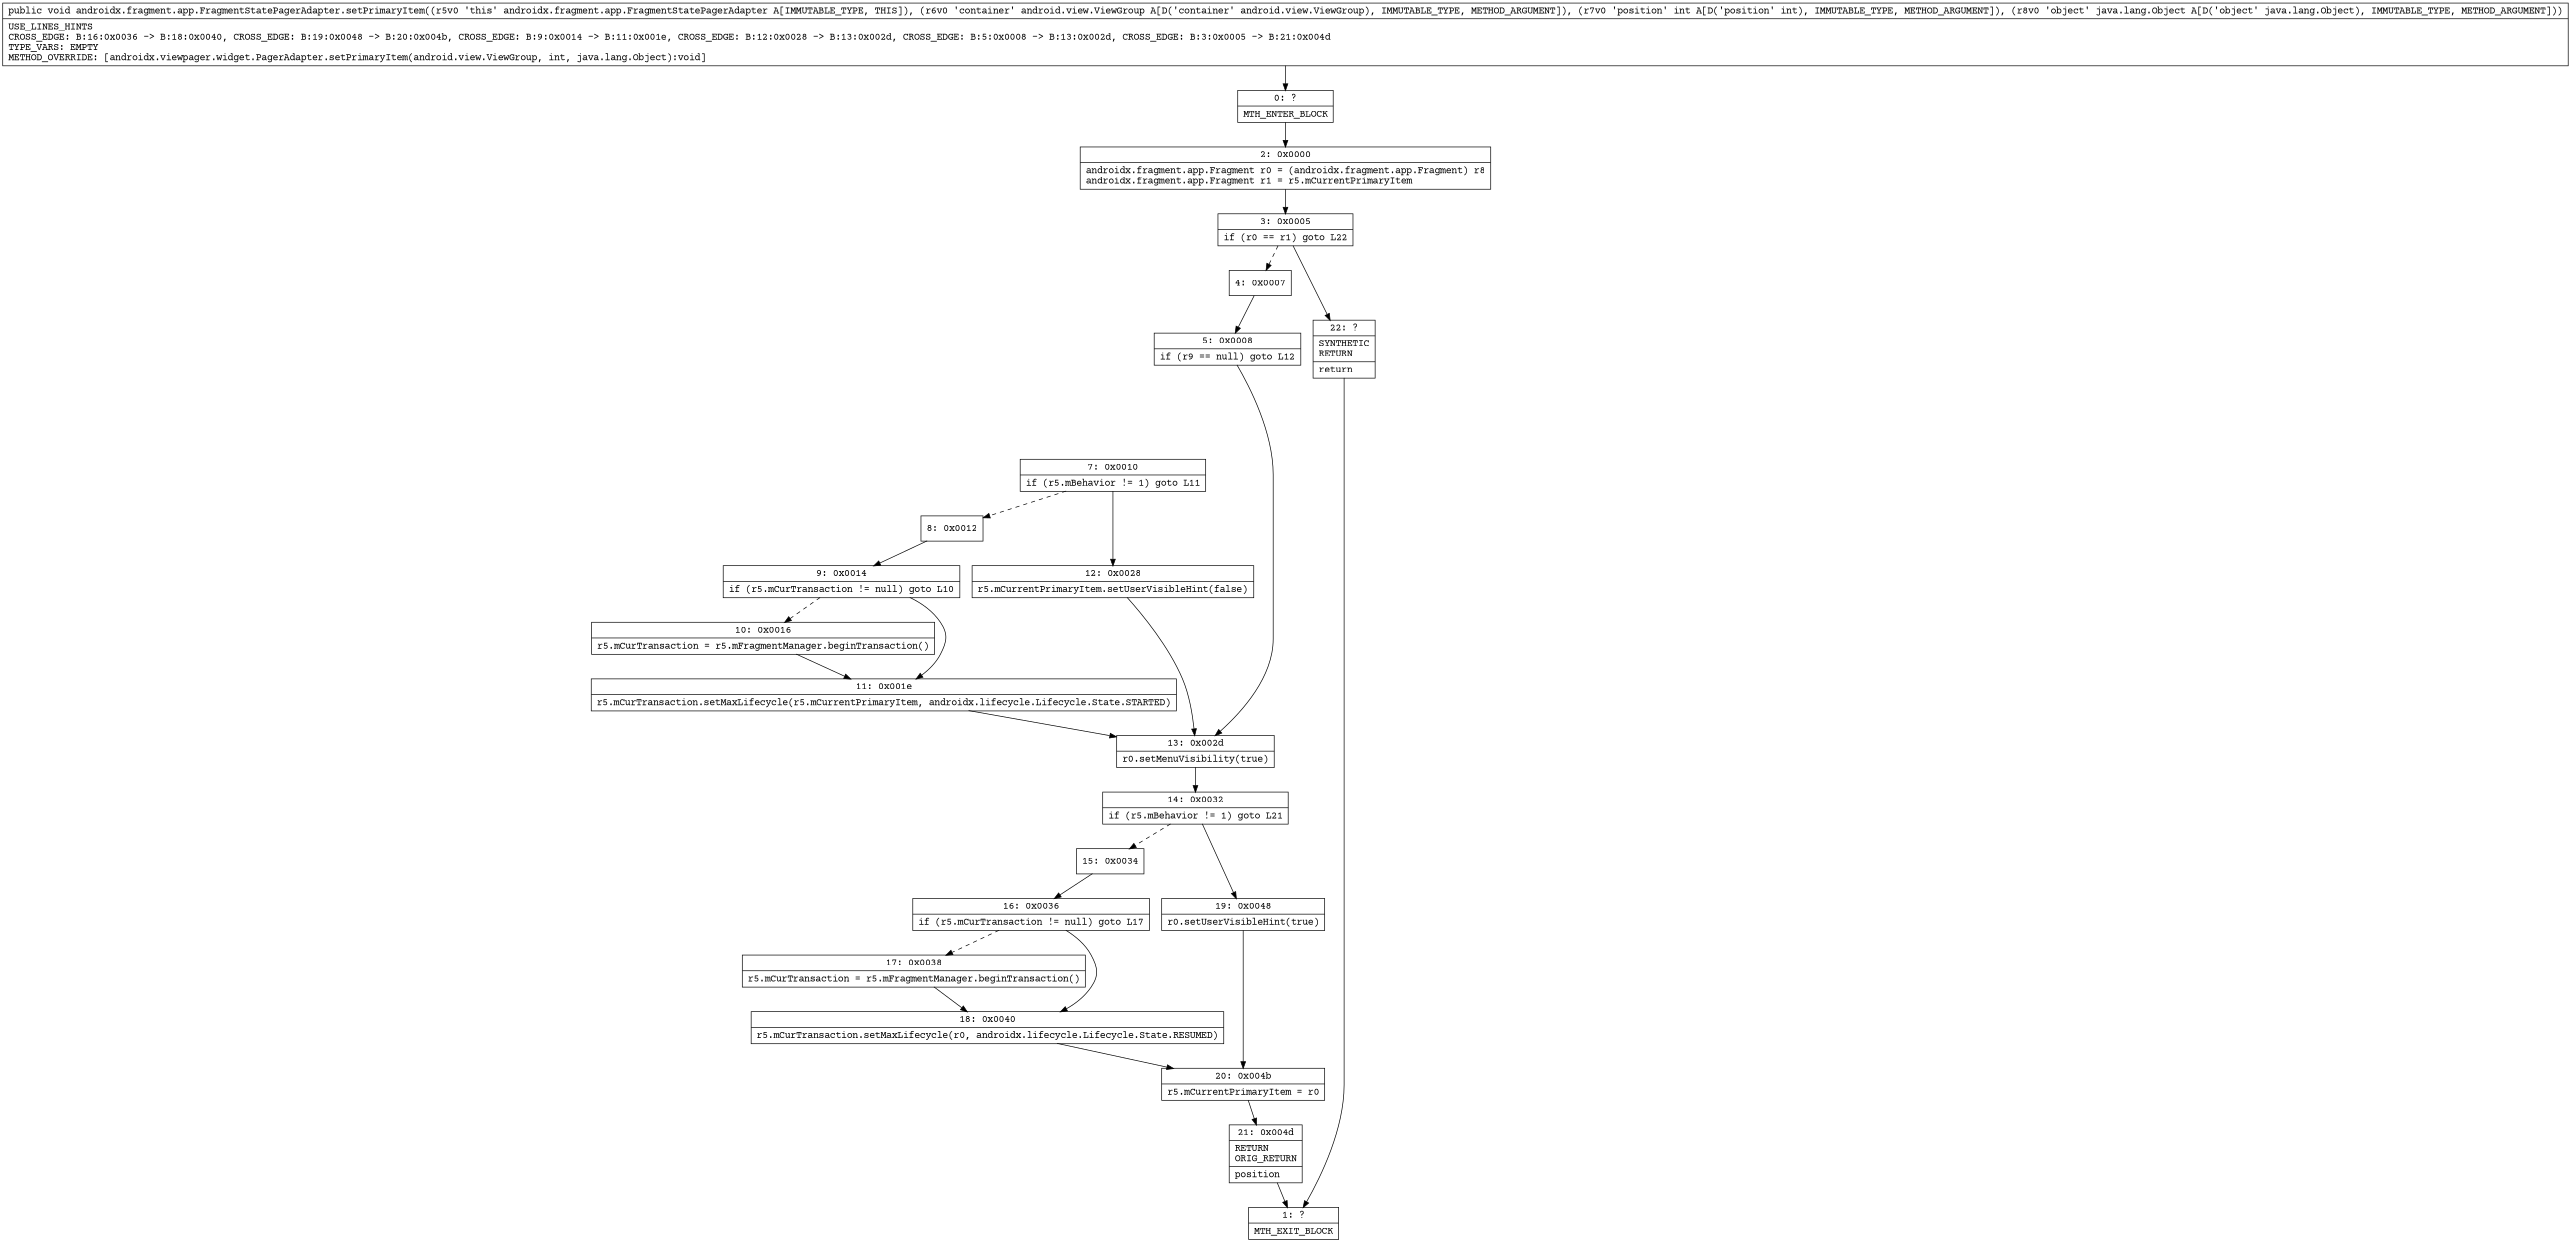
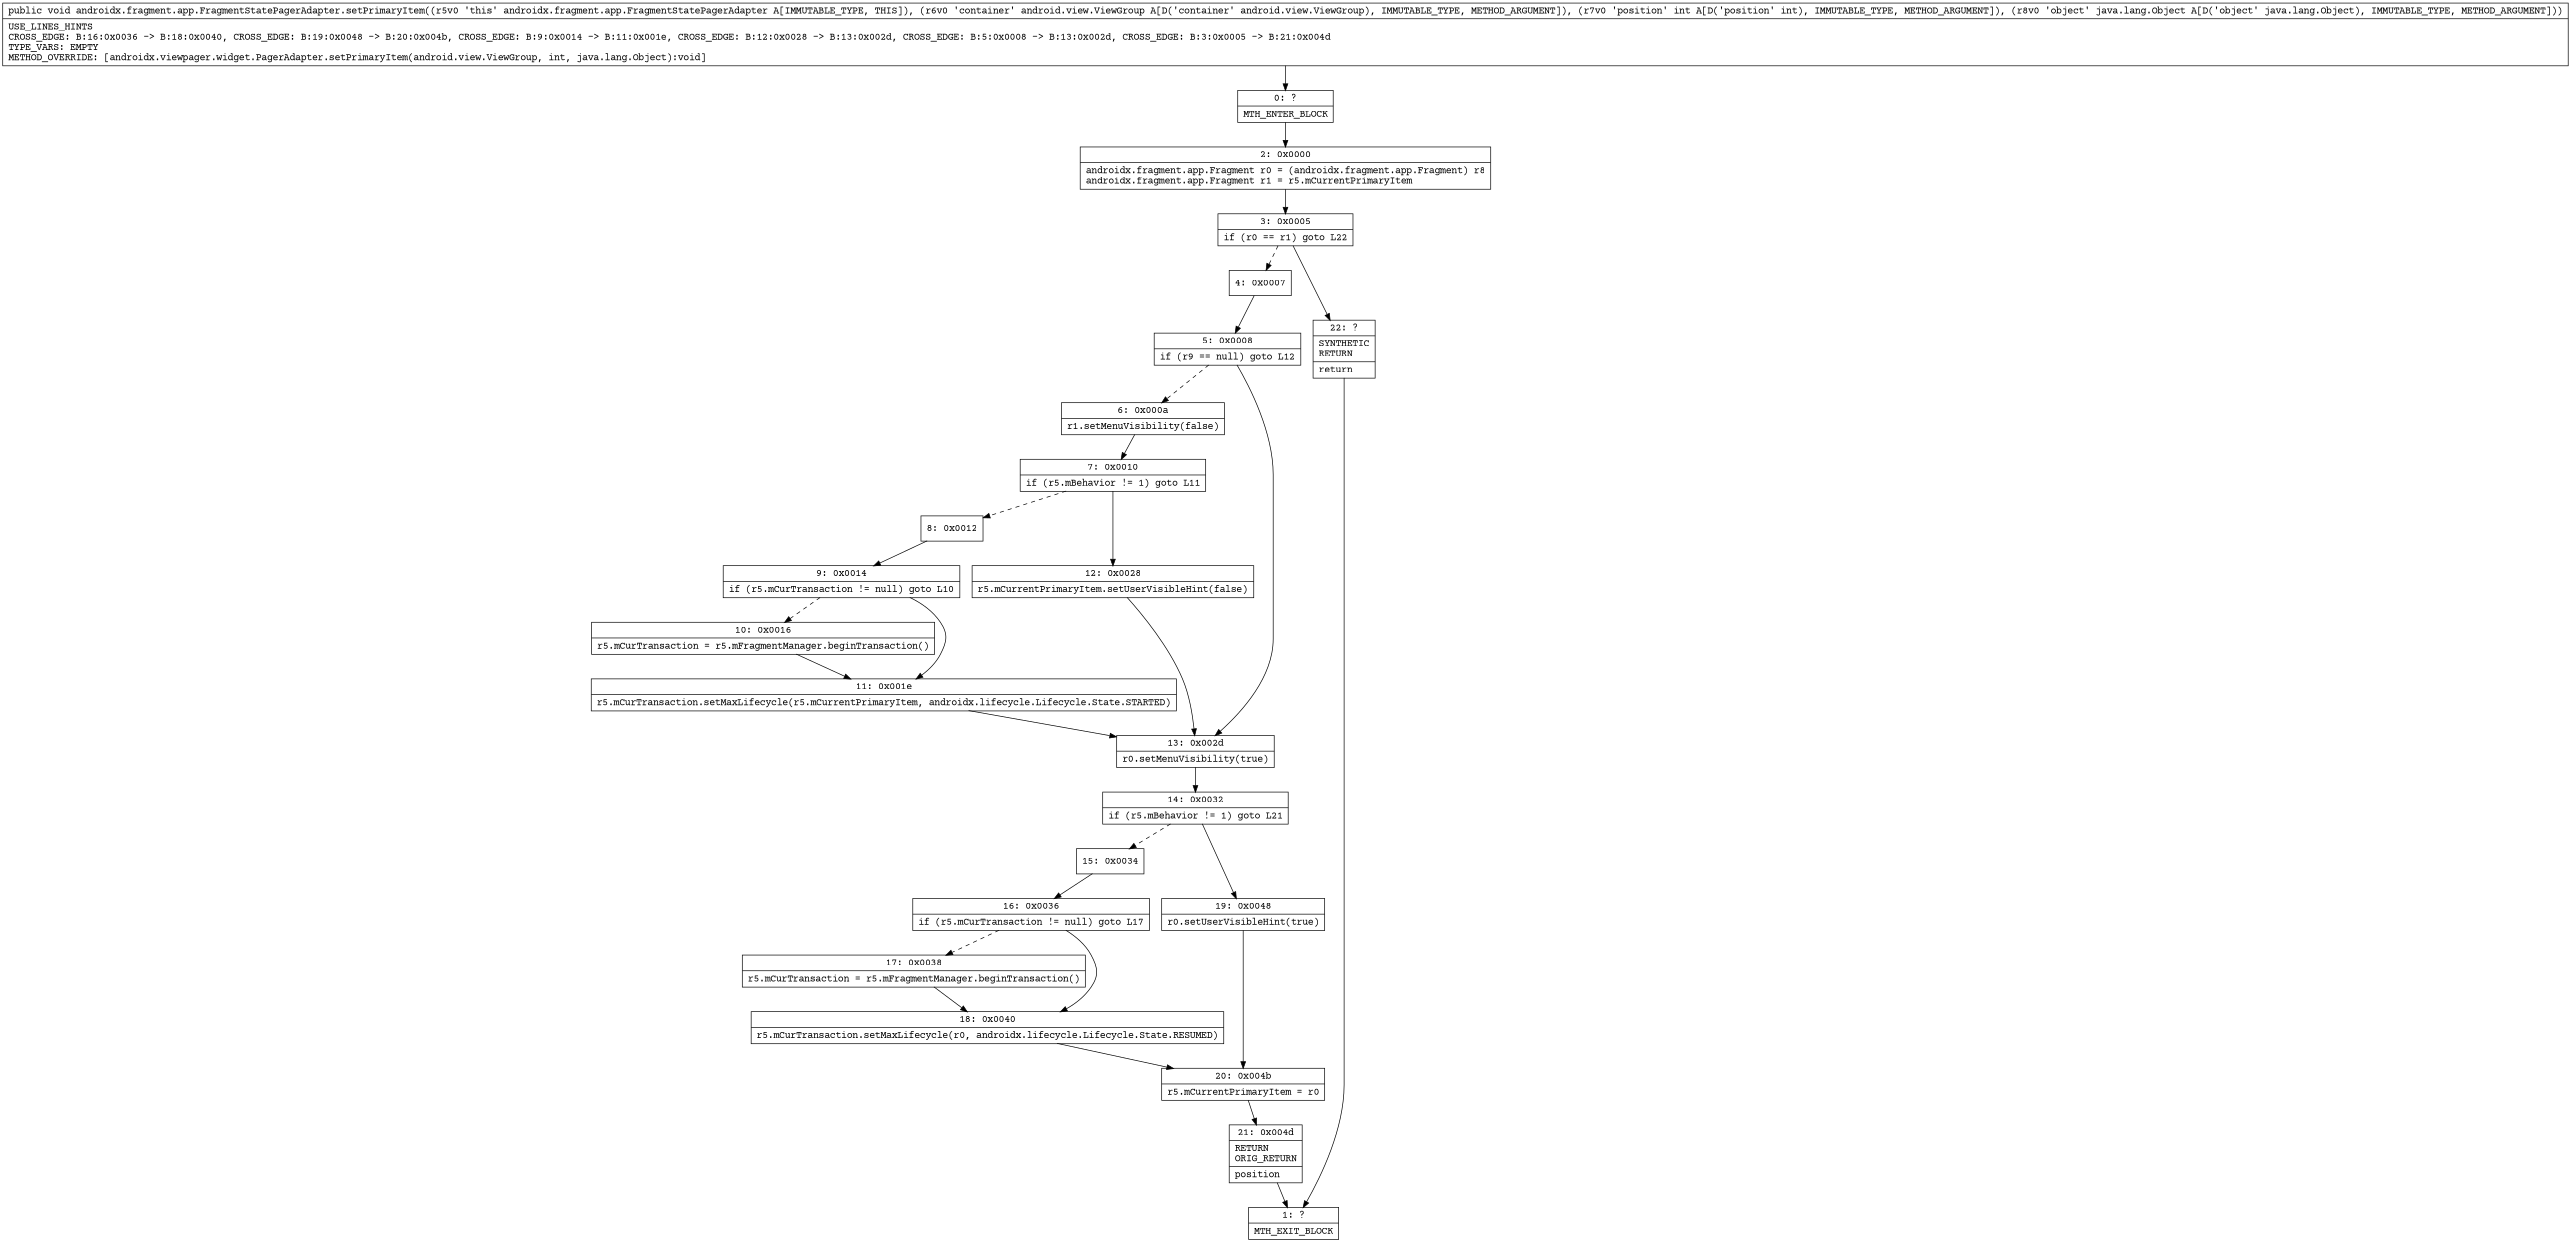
none -> (1143, 419)
